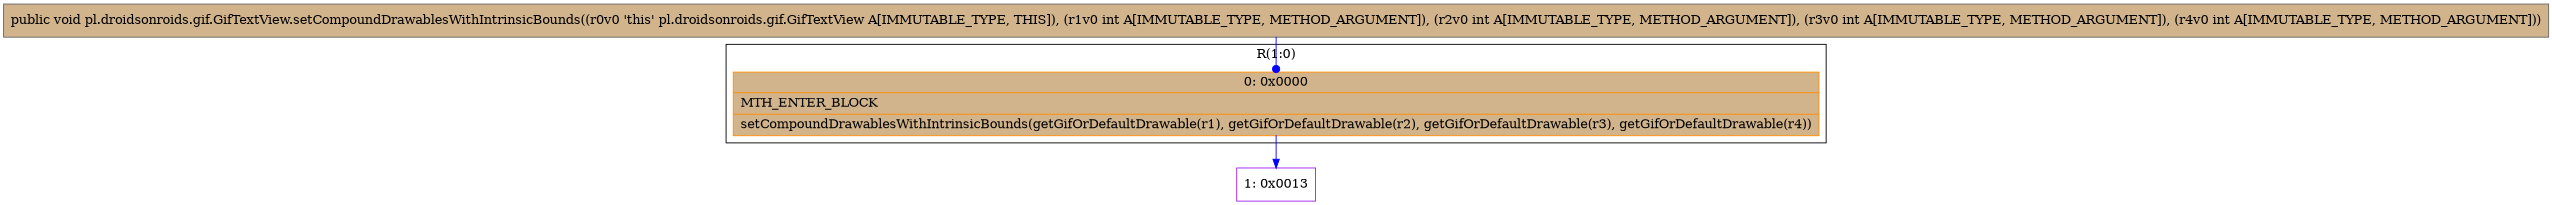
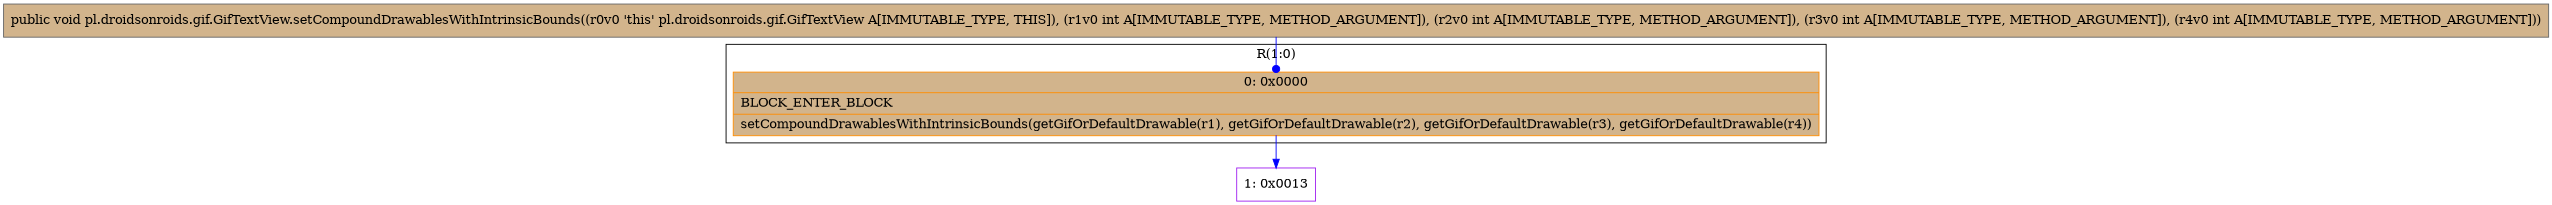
(809, 103) -> (817, 103)
